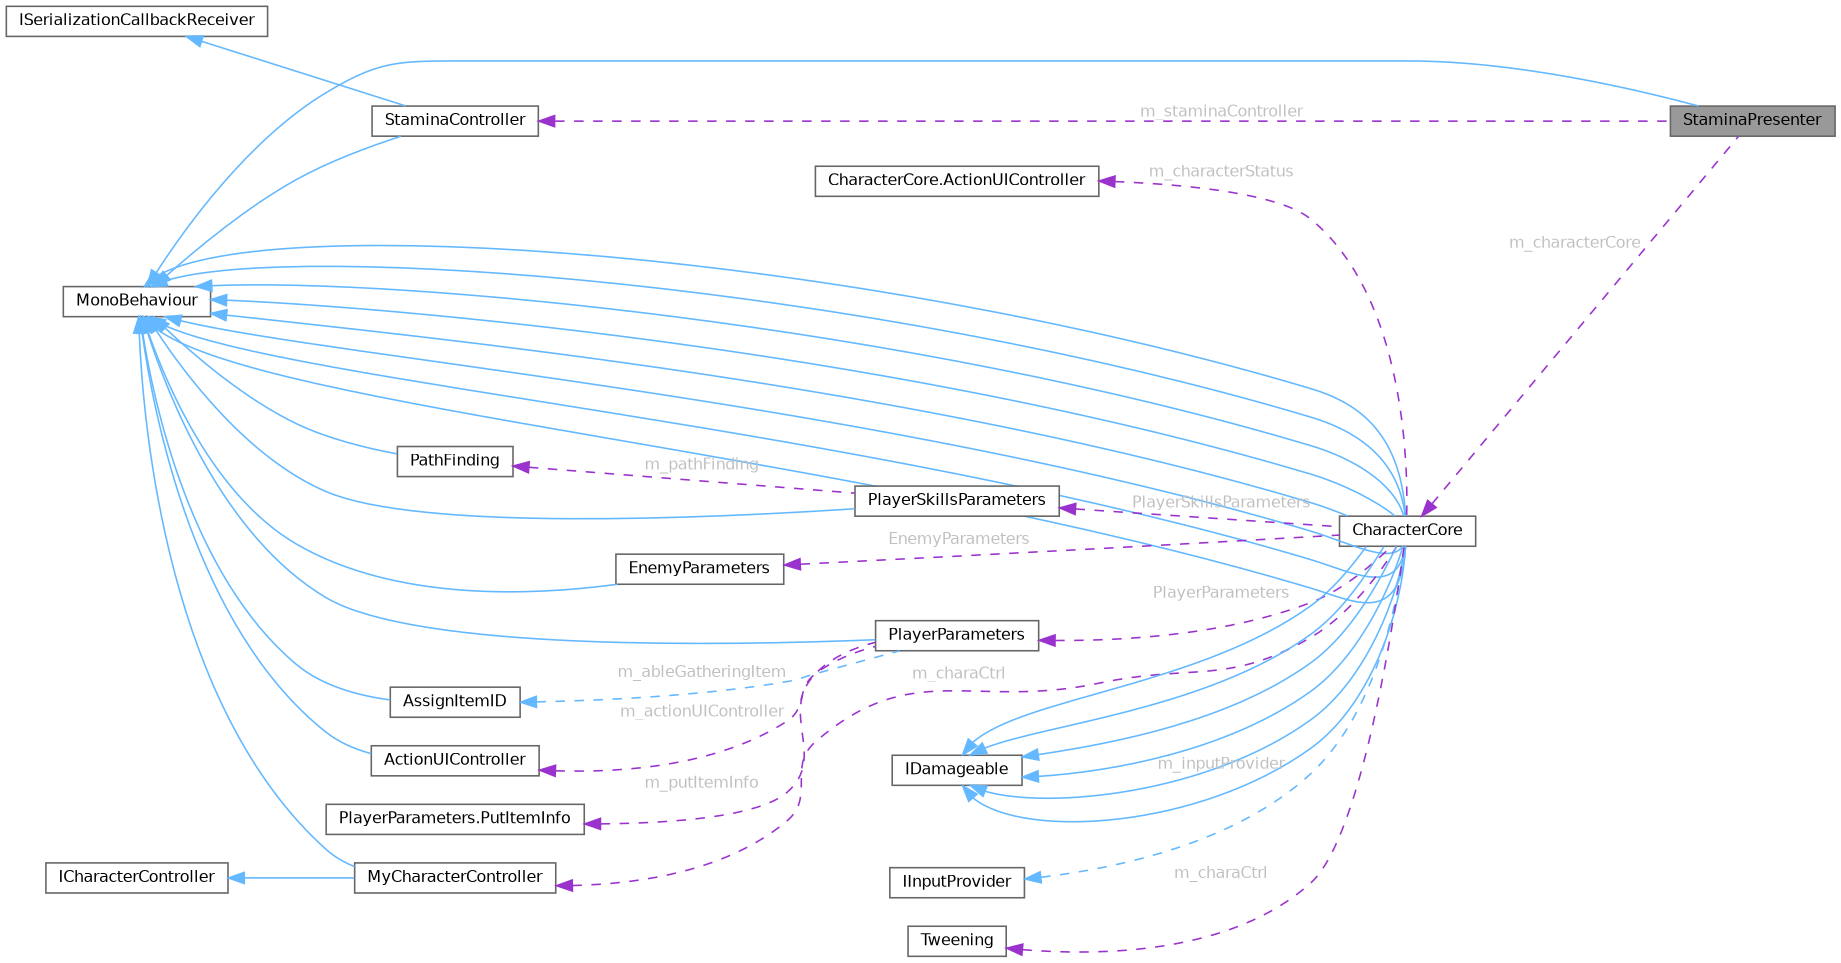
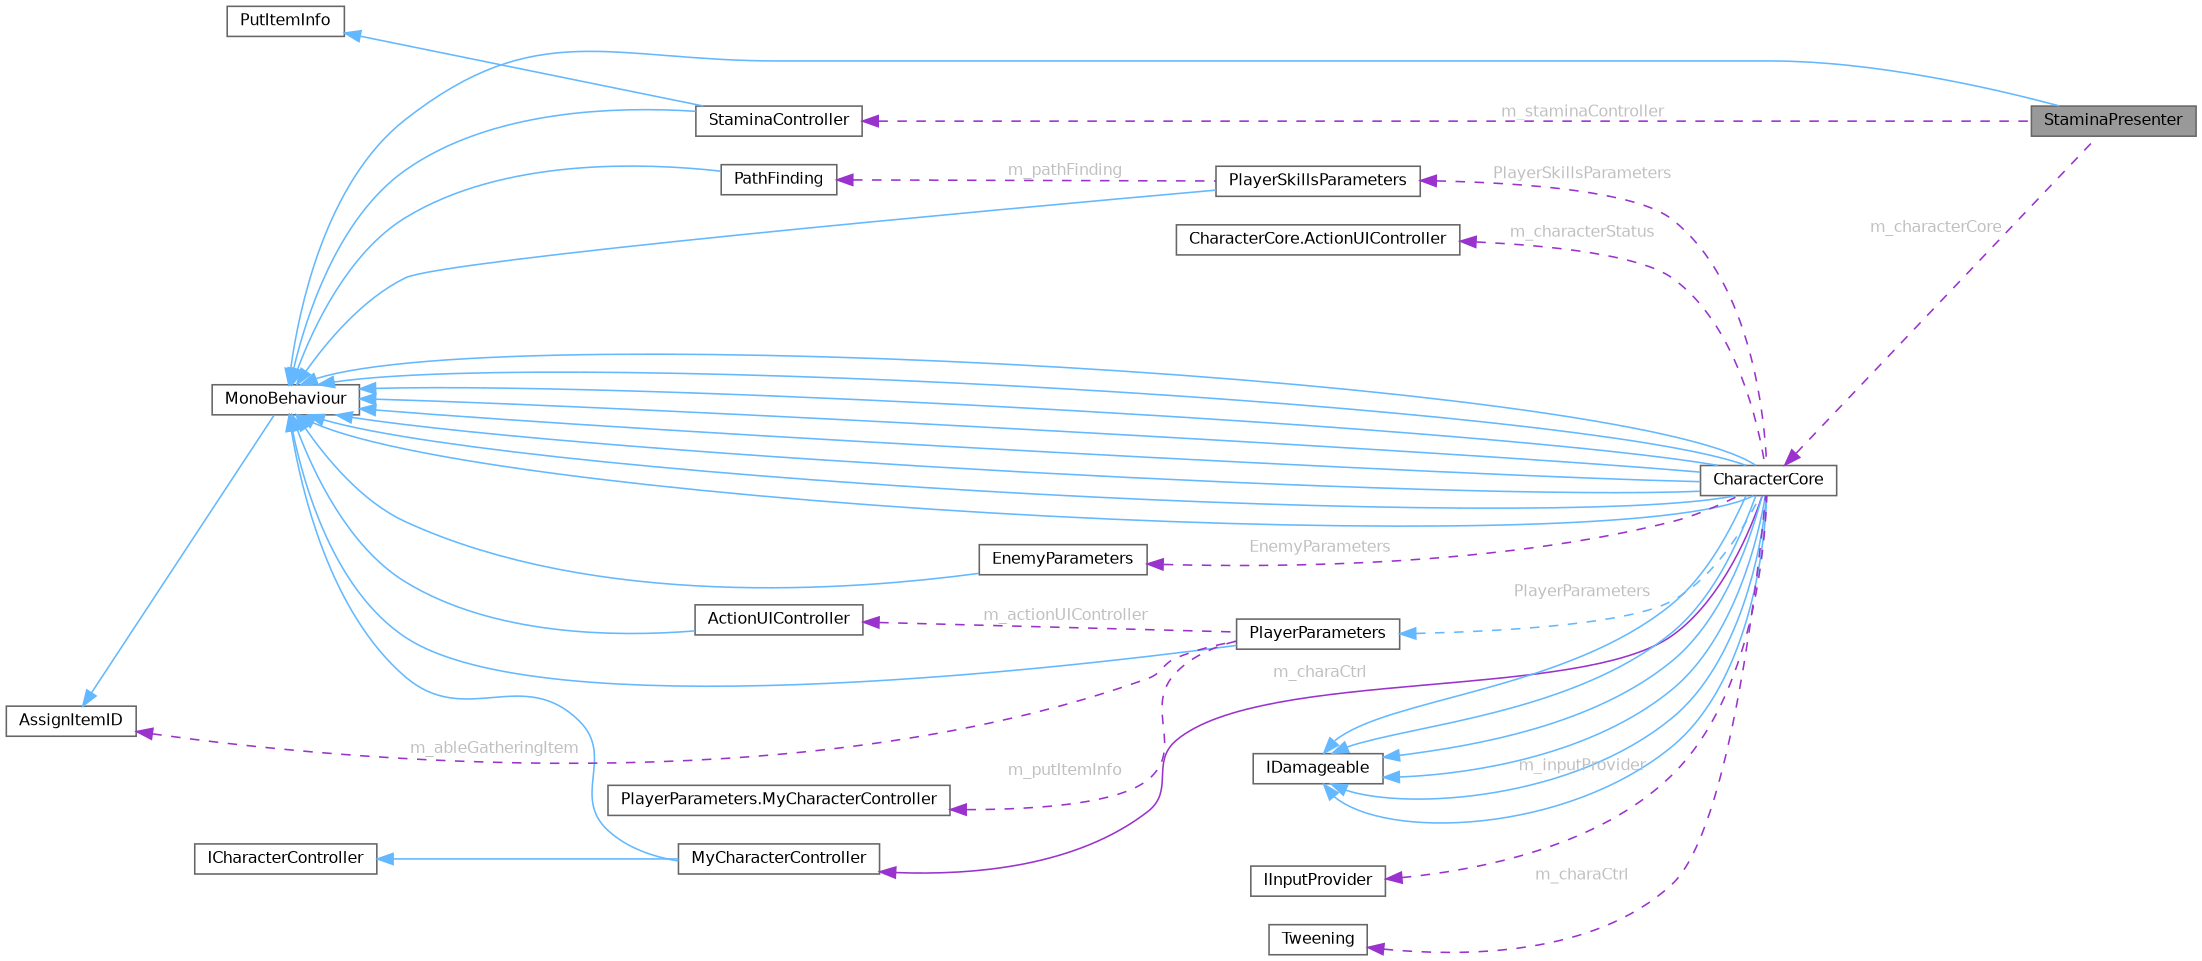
(137, 21) -> (286, 21)
(214, 558) -> (183, 554)
(1234, 624) -> (1615, 618)
(720, 691) -> (703, 759)
(966, 691) -> (1336, 694)
(1294, 787) -> (1674, 772)
(455, 819) -> (779, 800)
